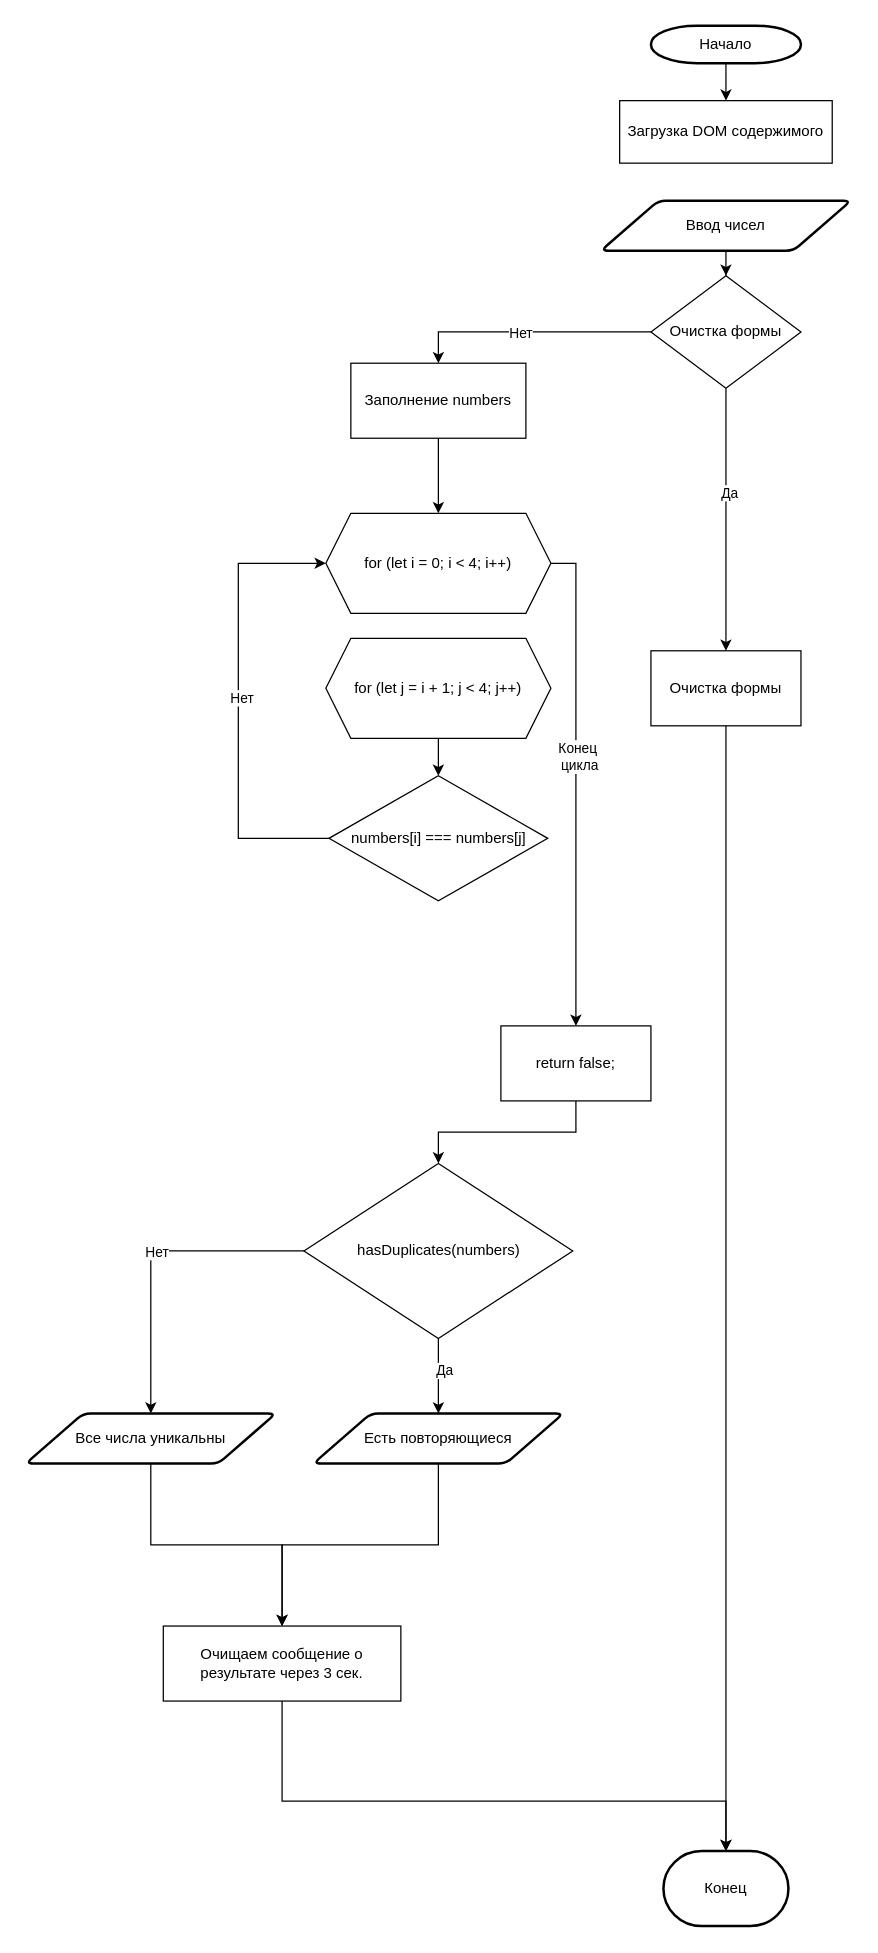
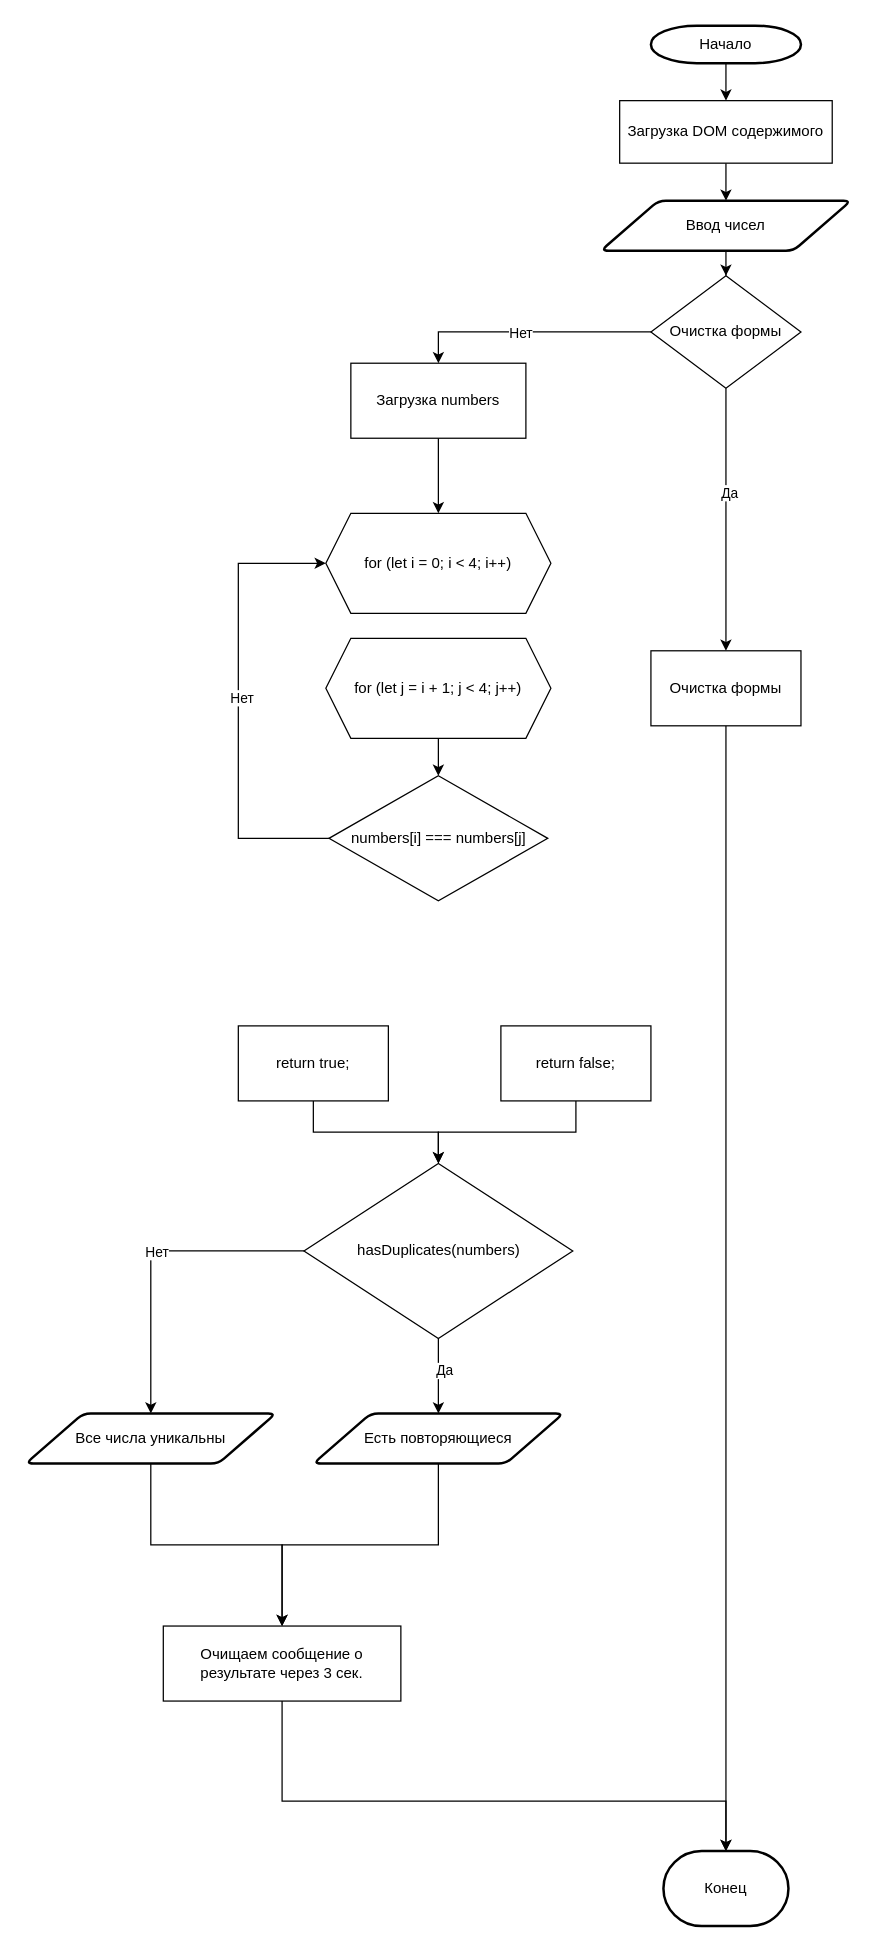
none -> (726, 186)
(438, 401) -> (438, 401)
(576, 777) -> none
none -> (313, 1063)
none -> (359, 1132)
